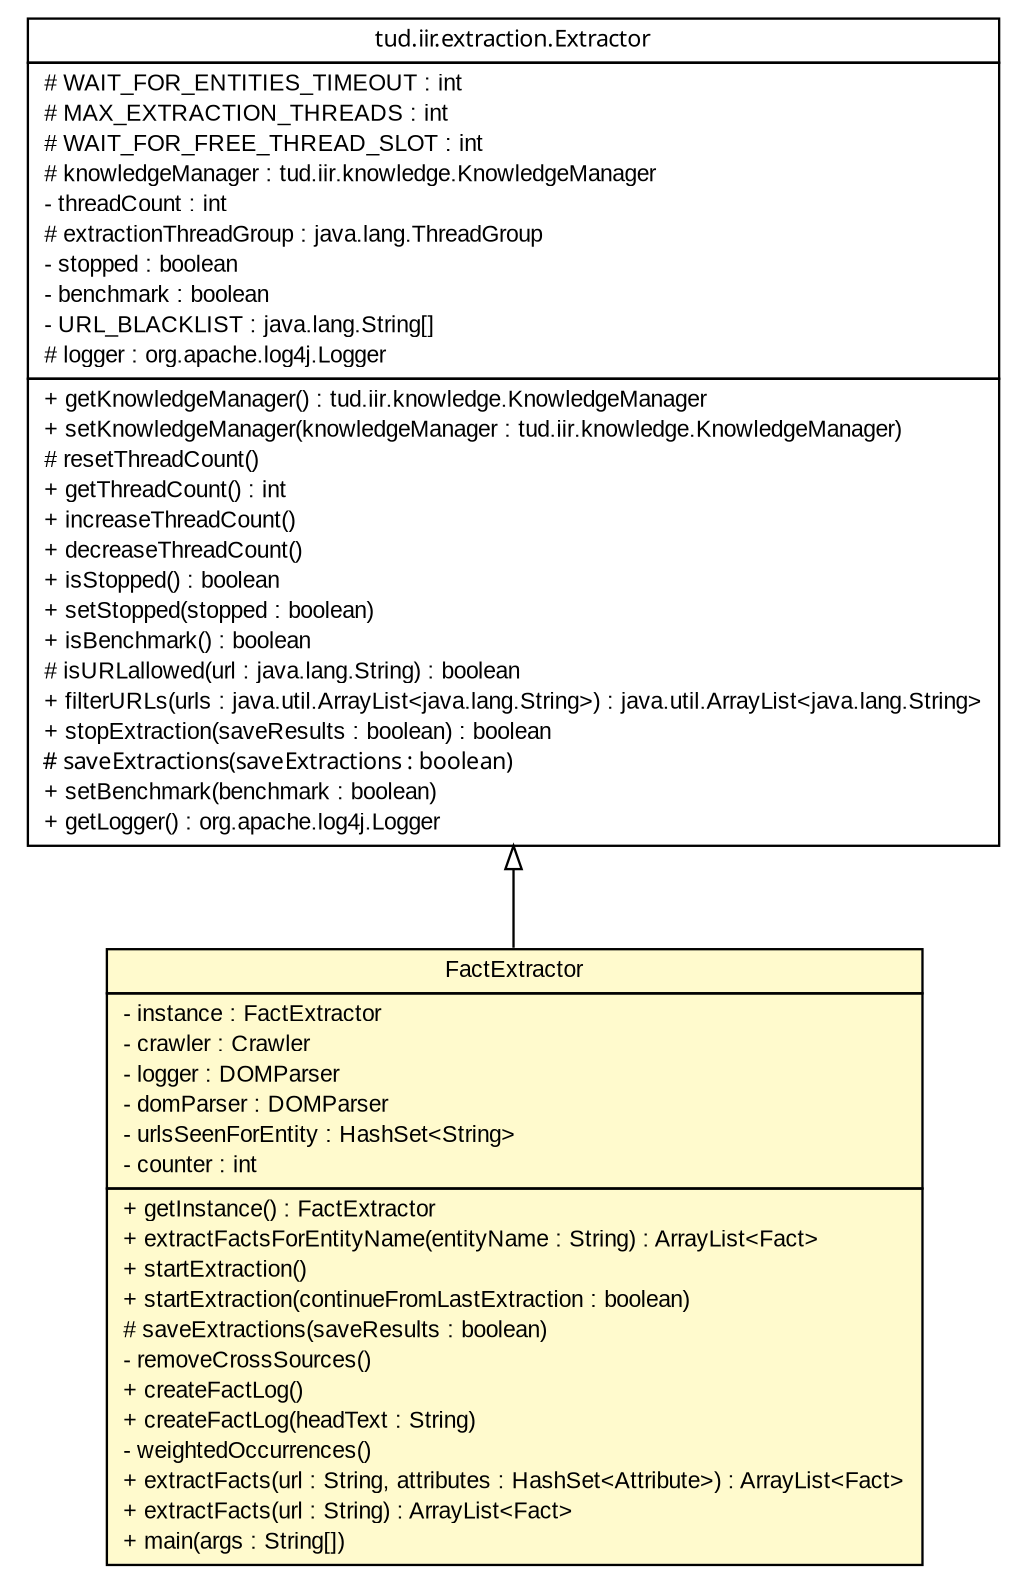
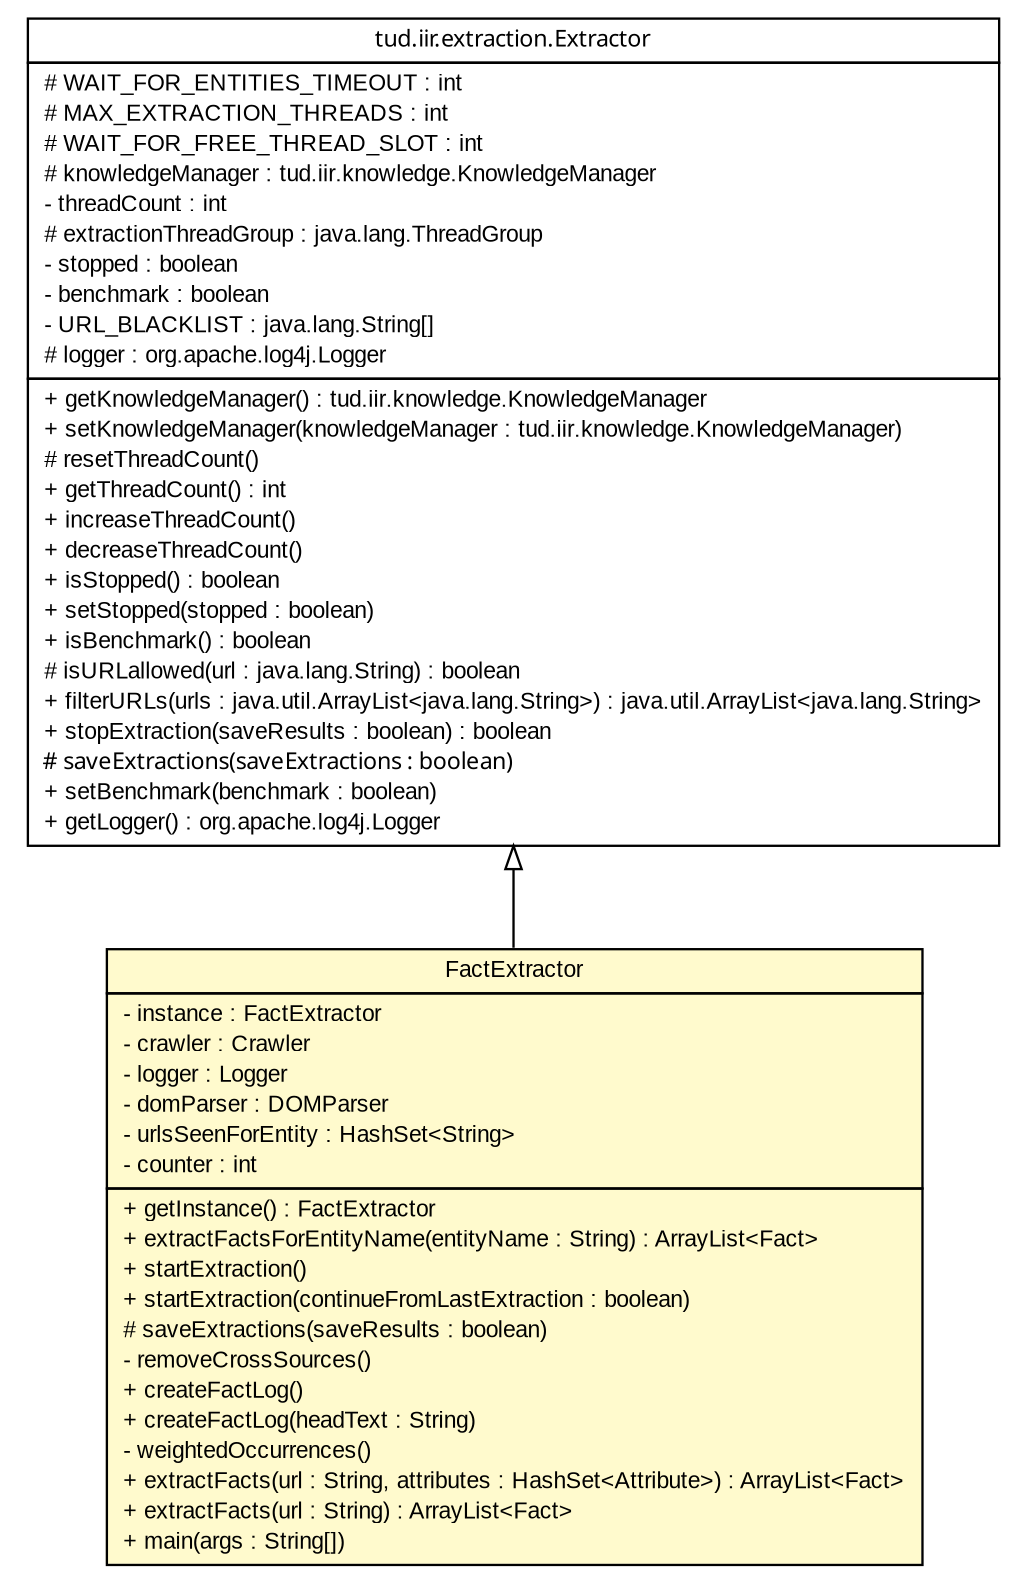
(232, 1075) -> (206, 1075)
